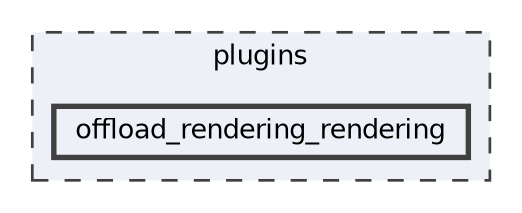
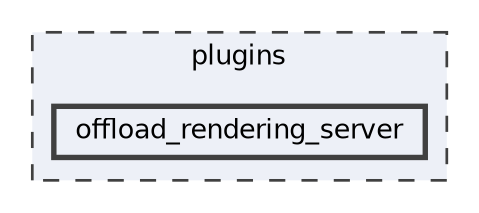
(261, 132) -> (240, 132)
